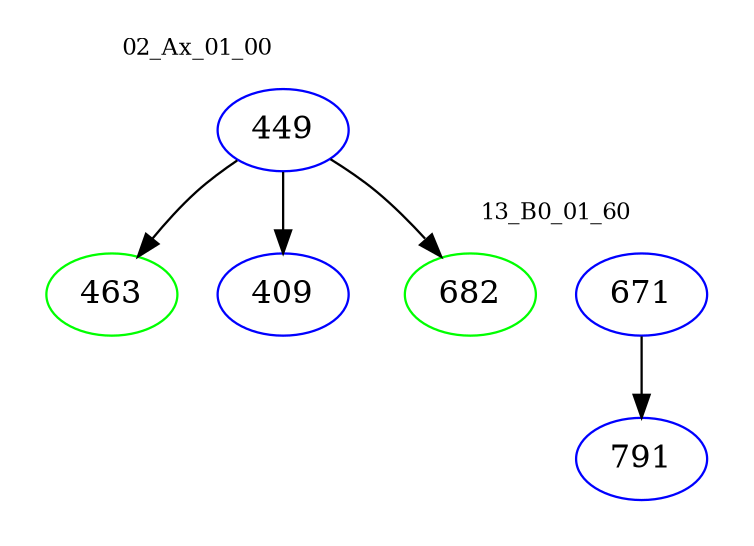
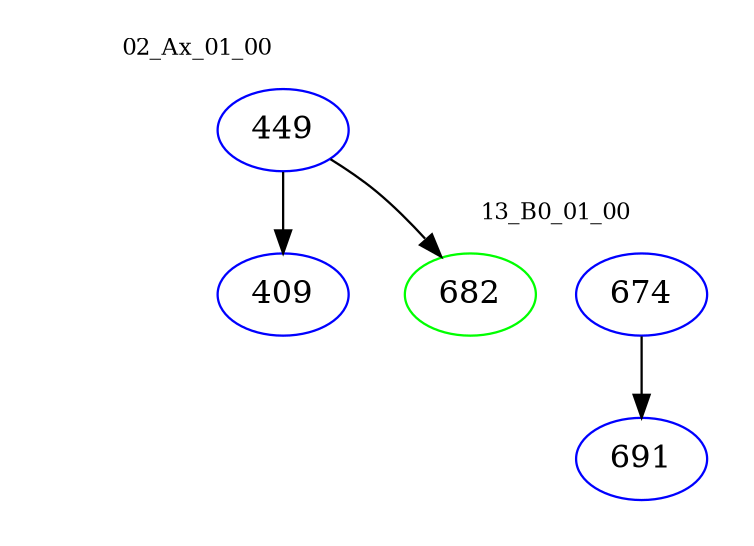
(556, 213) -> (556, 213)
(112, 295) -> none
(642, 295) -> (642, 295)
(642, 459) -> (642, 459)
